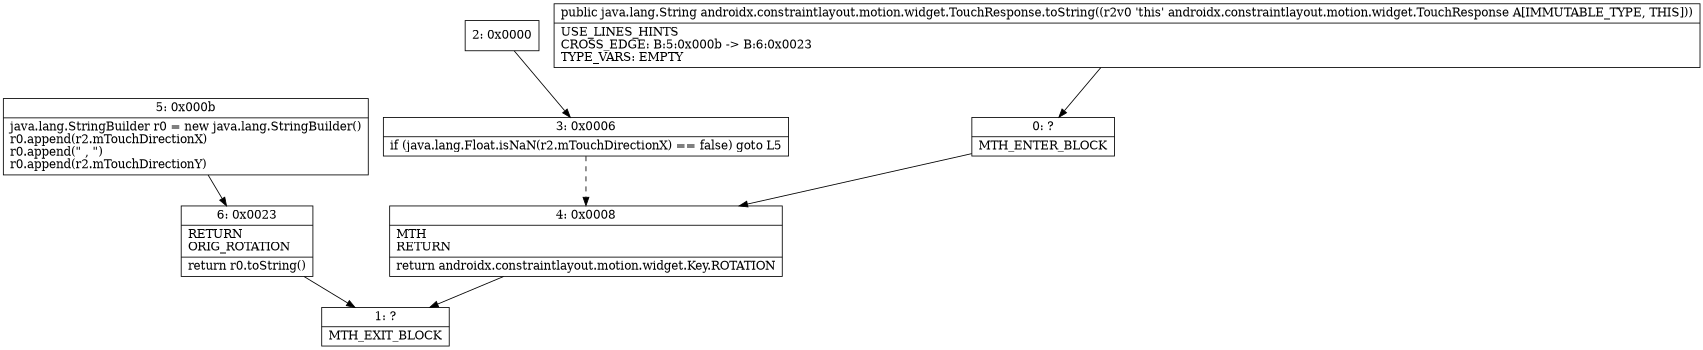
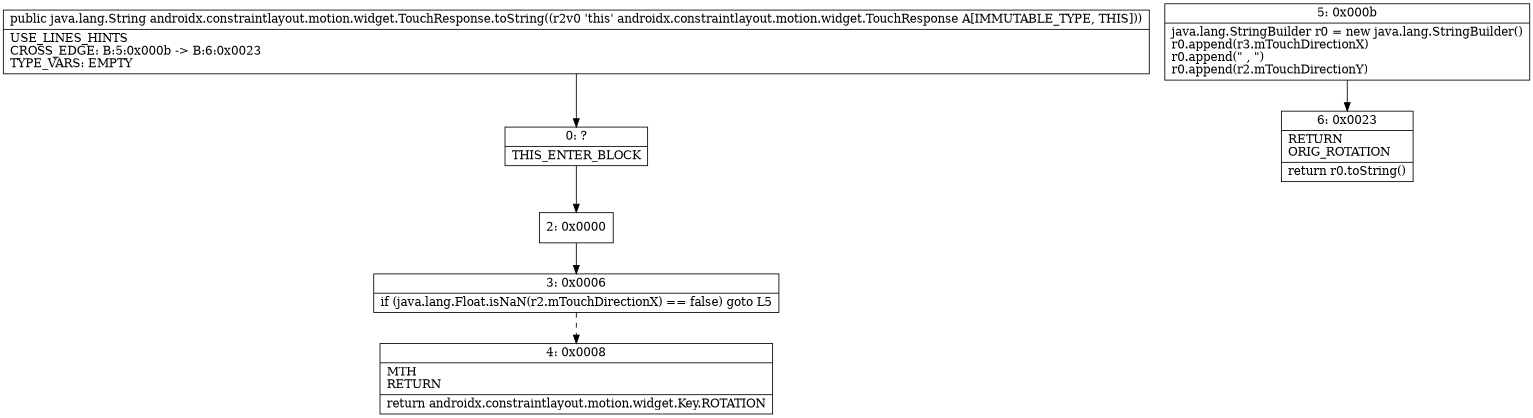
(109, 140) -> (1270, 45)
(1043, 146) -> (576, 156)
(860, 179) -> (576, 185)
(385, 327) -> none
